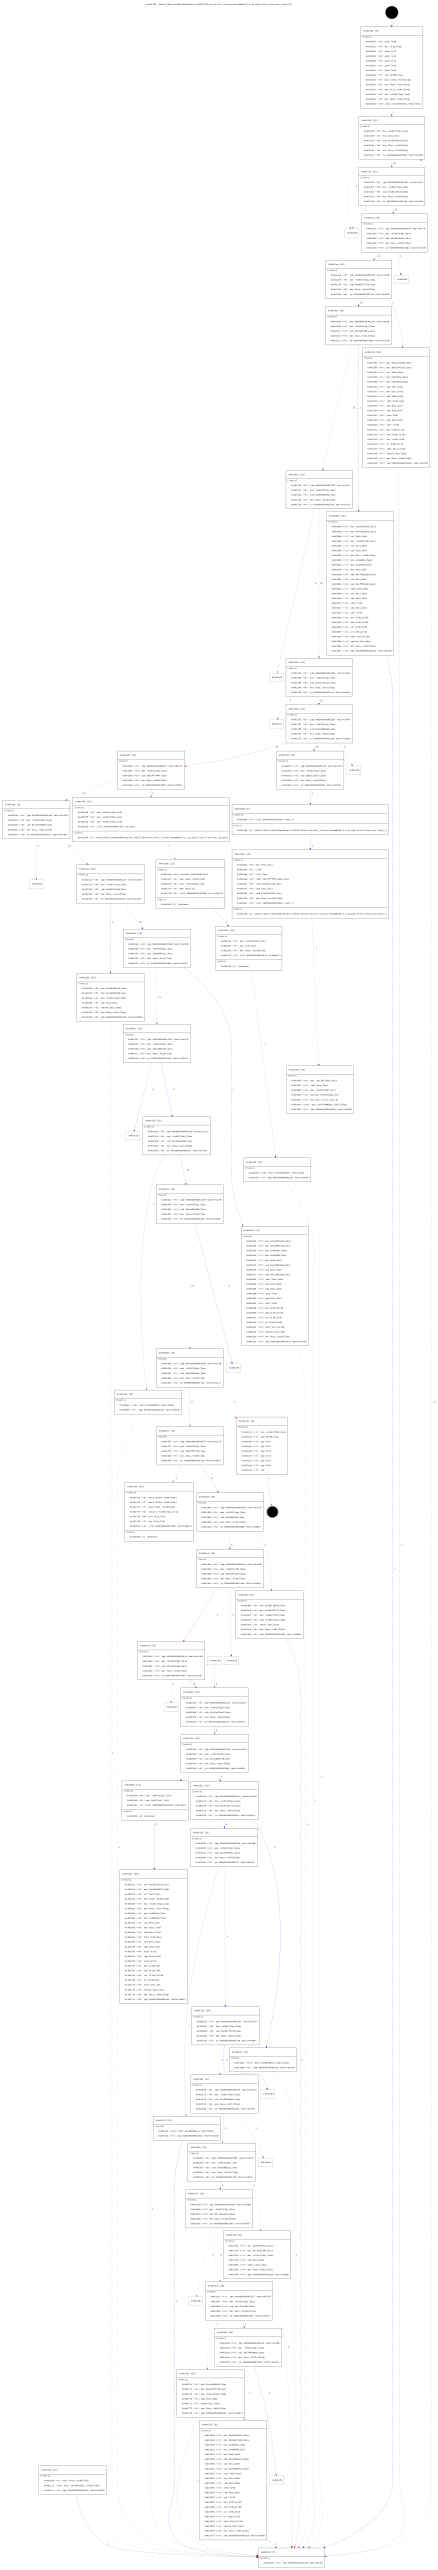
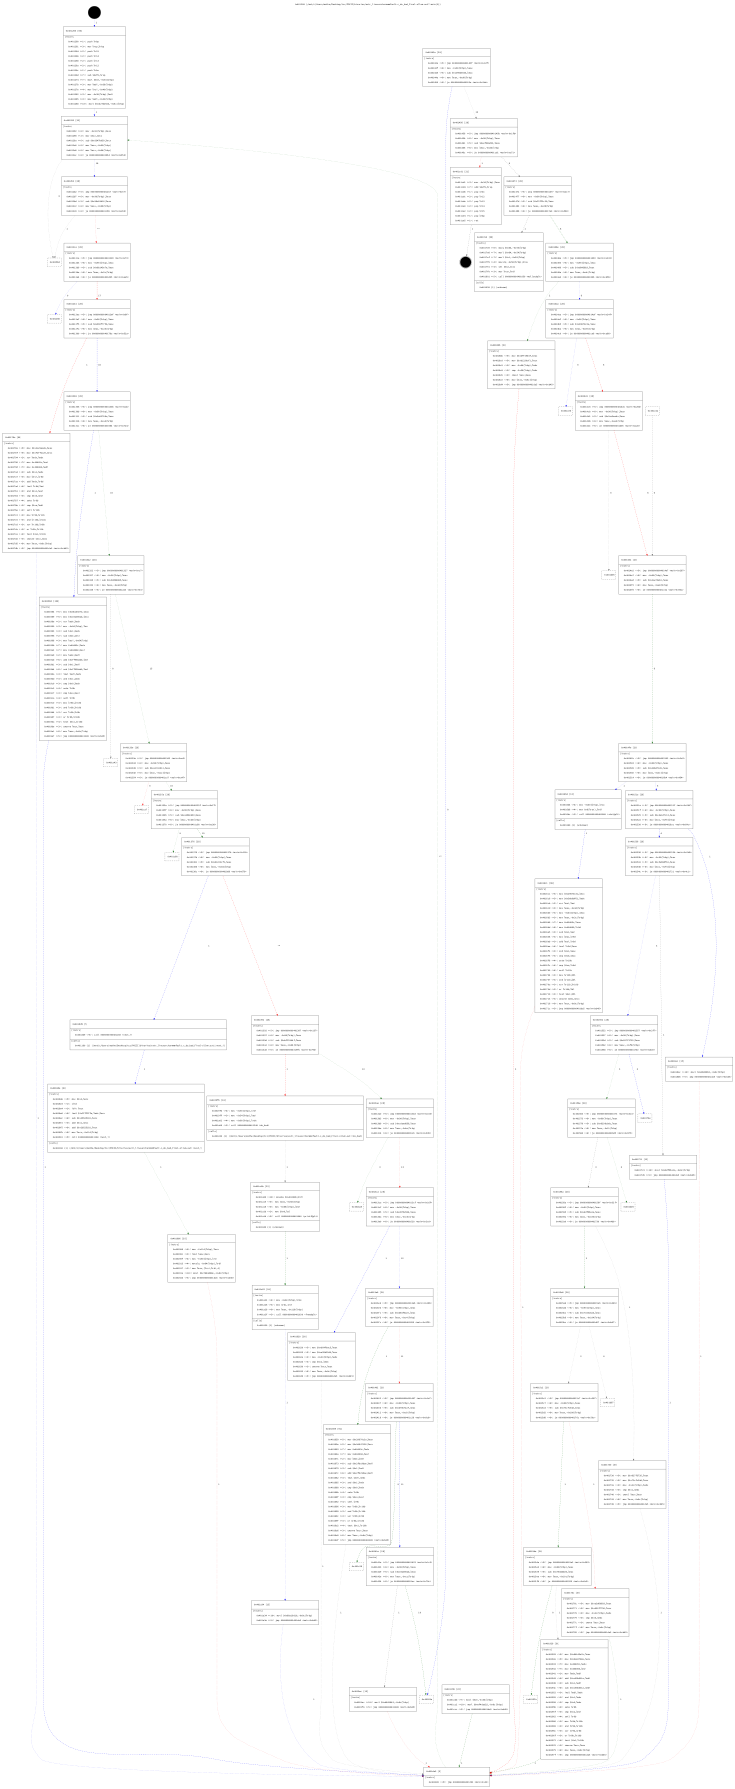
(237, 757) -> (250, 945)
(183, 1169) -> (418, 1639)
